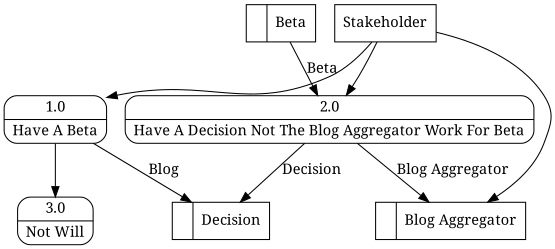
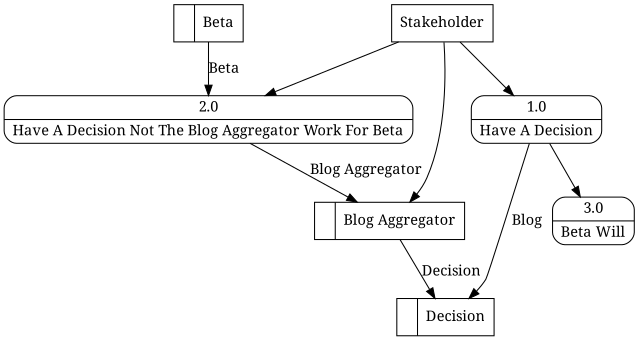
(55, 131) -> (537, 131)
(277, 169) -> (415, 264)
(55, 232) -> (593, 232)
